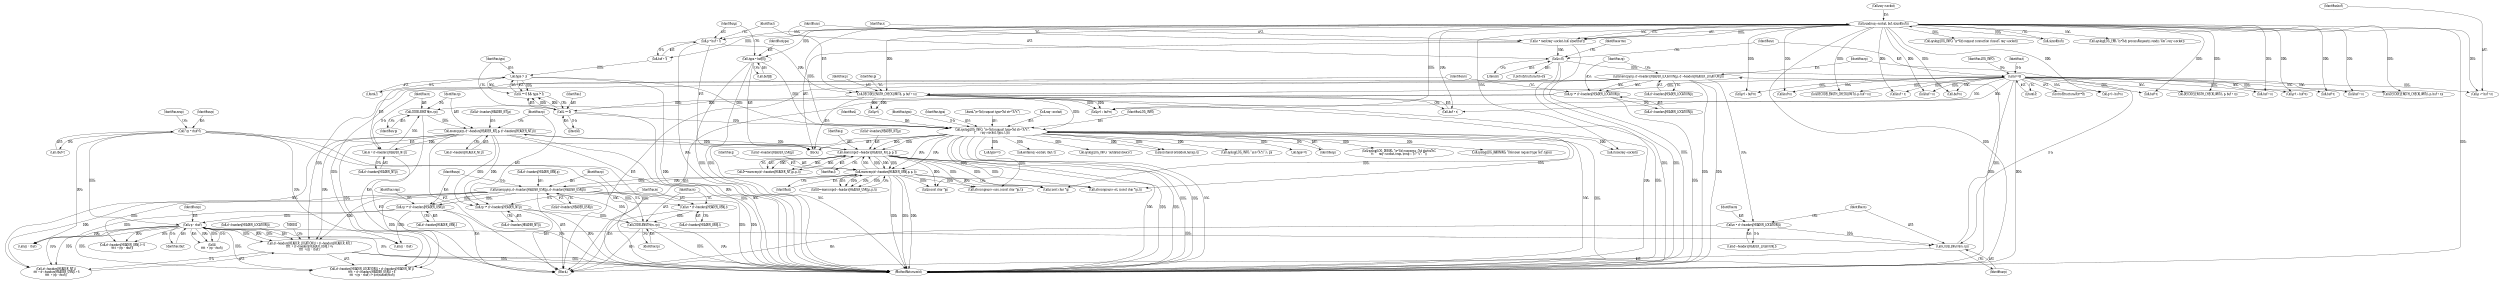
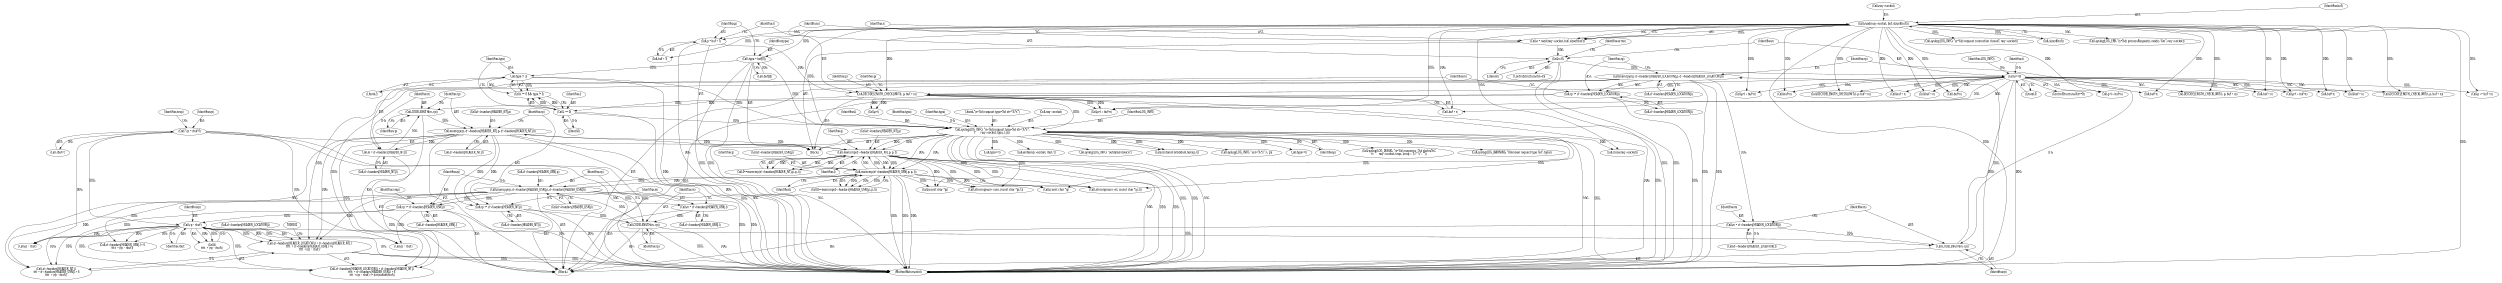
(2449, 13) -> (2119, 15)
(591, 68) -> (636, 68)
(765, 68) -> (765, 68)
(1683, 234) -> none
